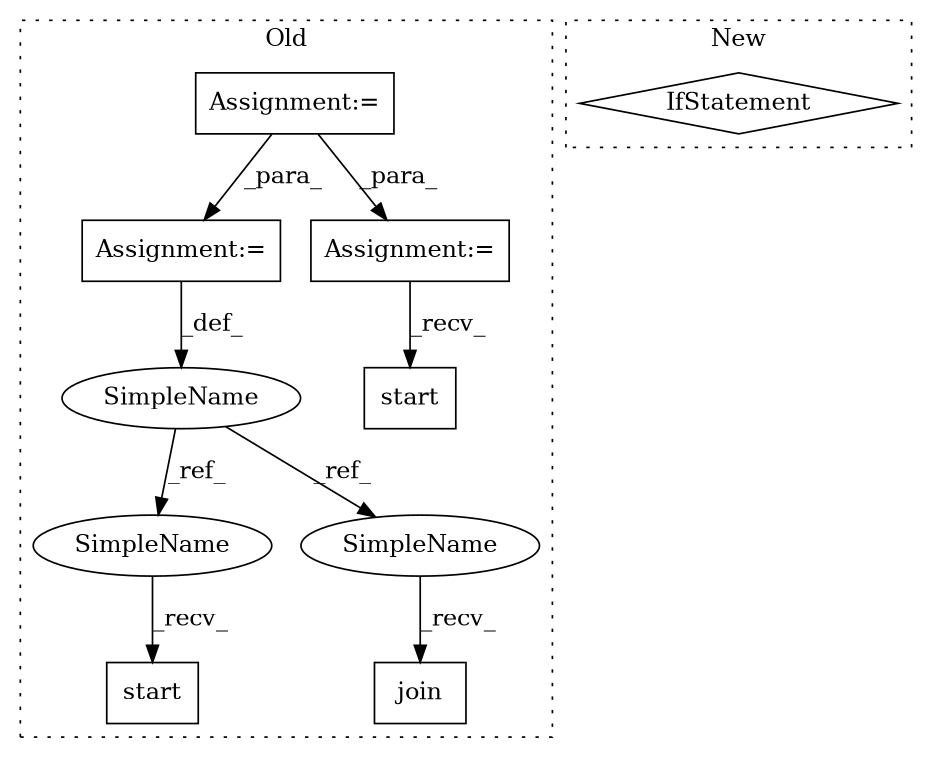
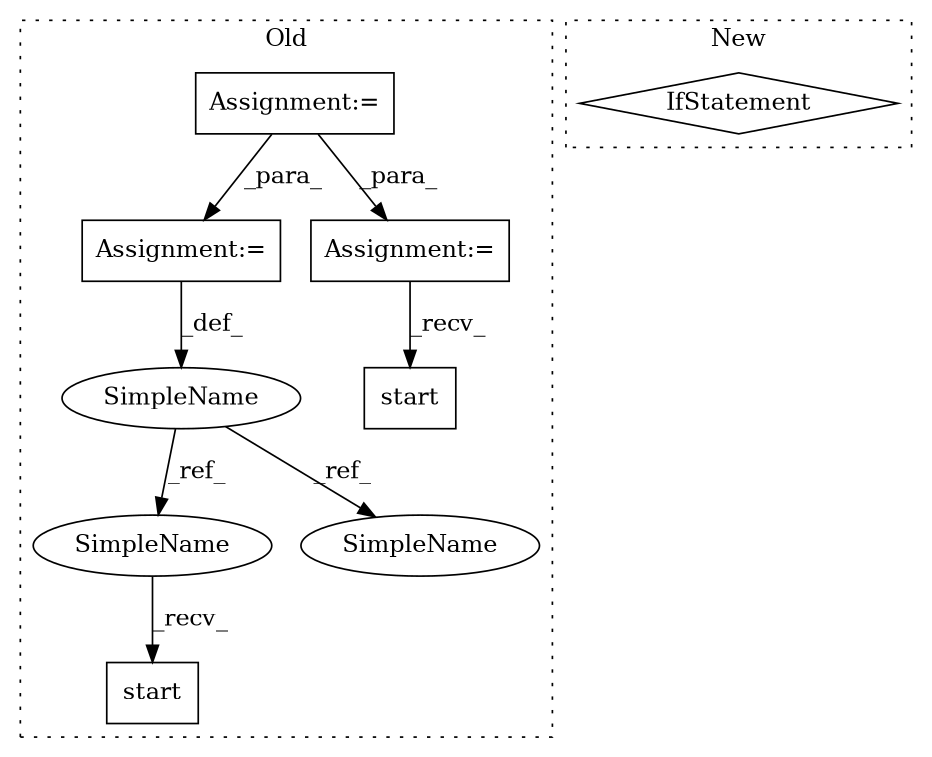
(420, 693) -> none
